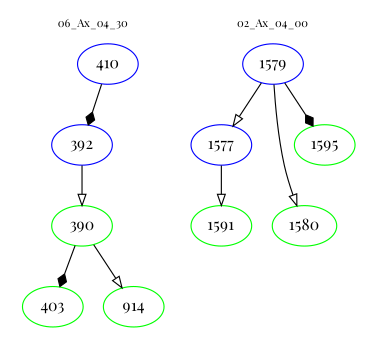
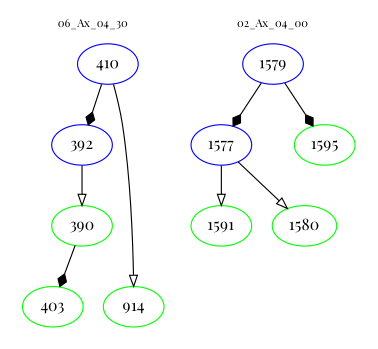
(250, 100) -> (250, 100)
(280, 140) -> (259, 181)
(105, 262) -> (129, 179)
